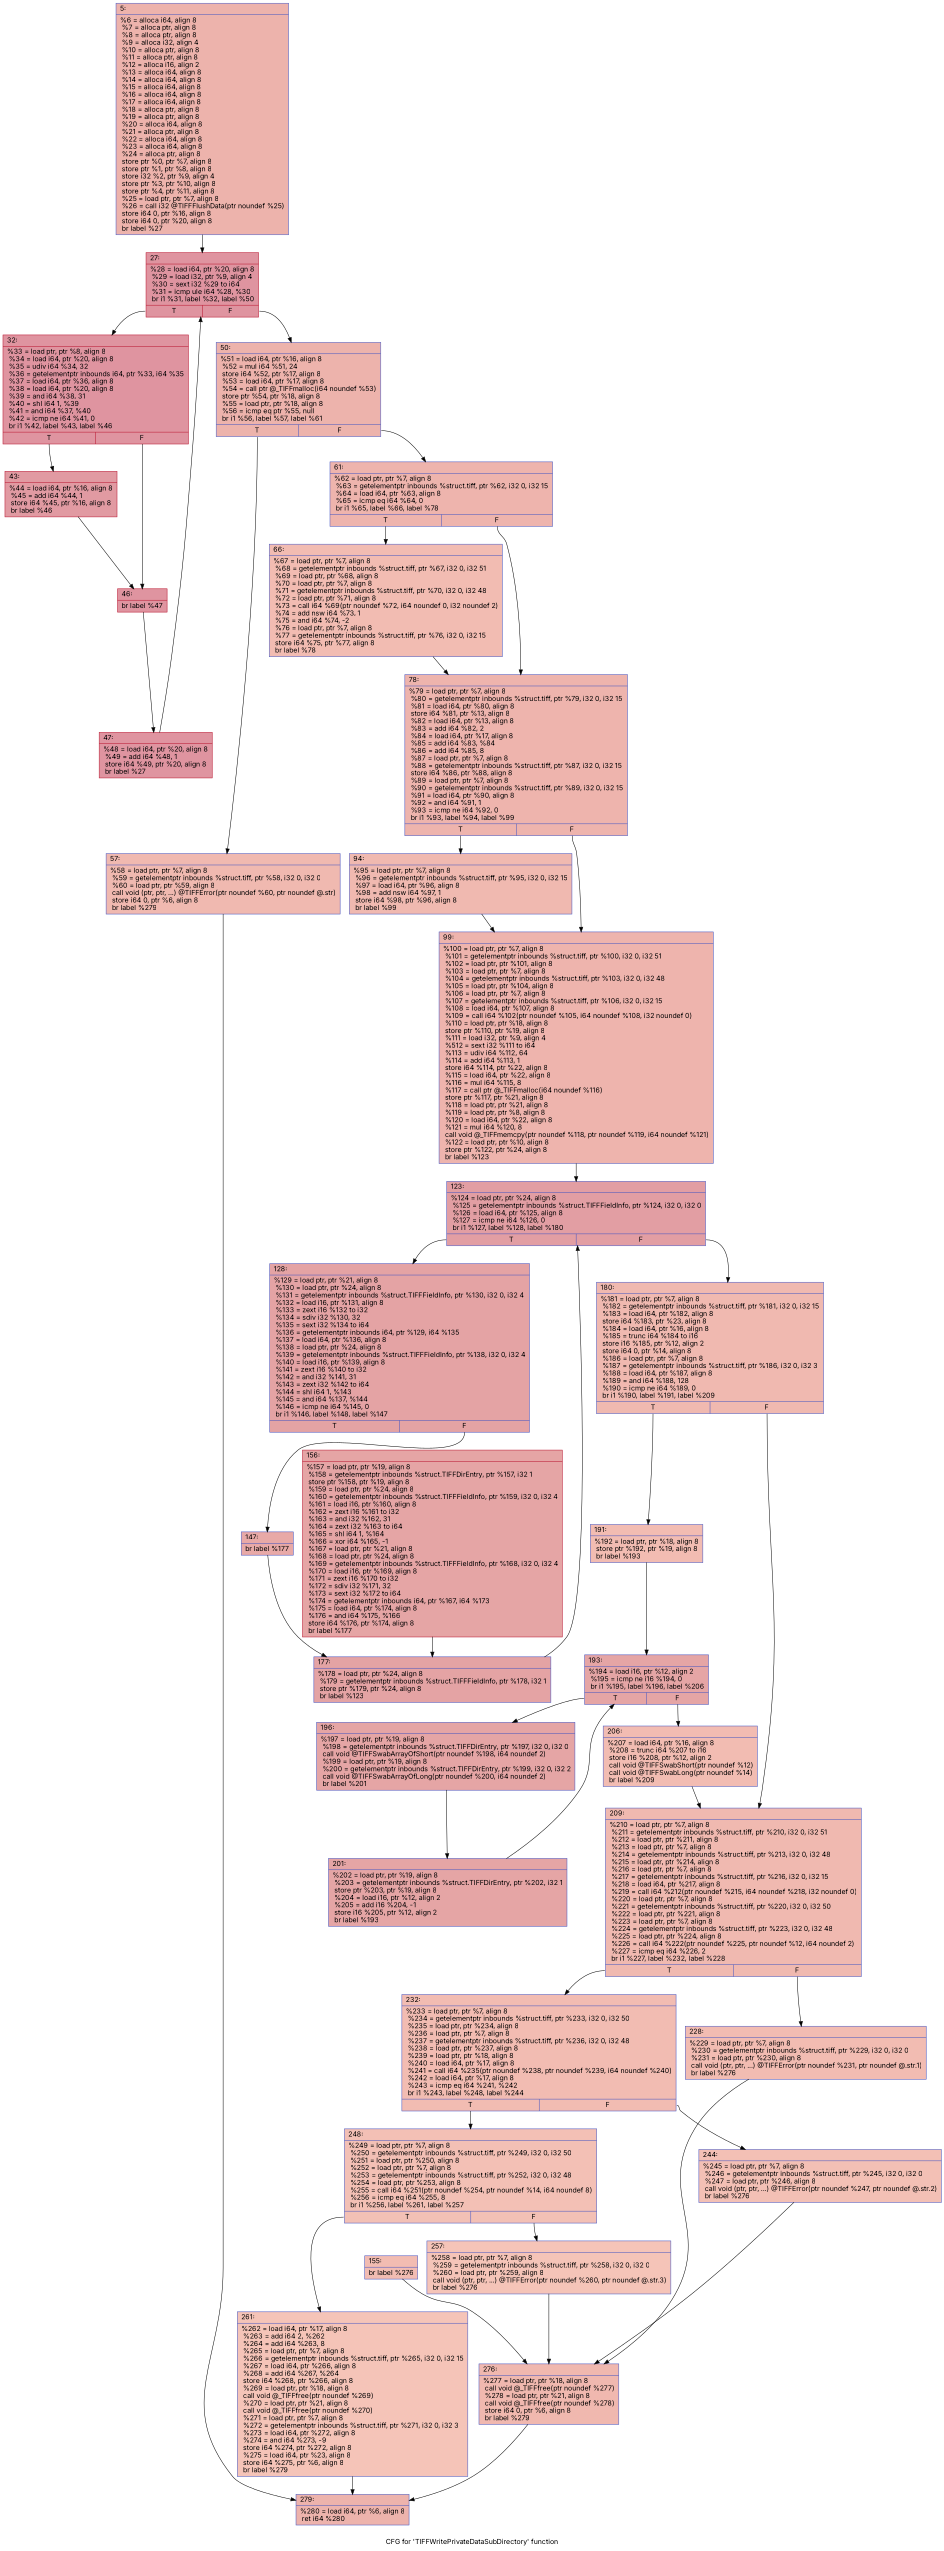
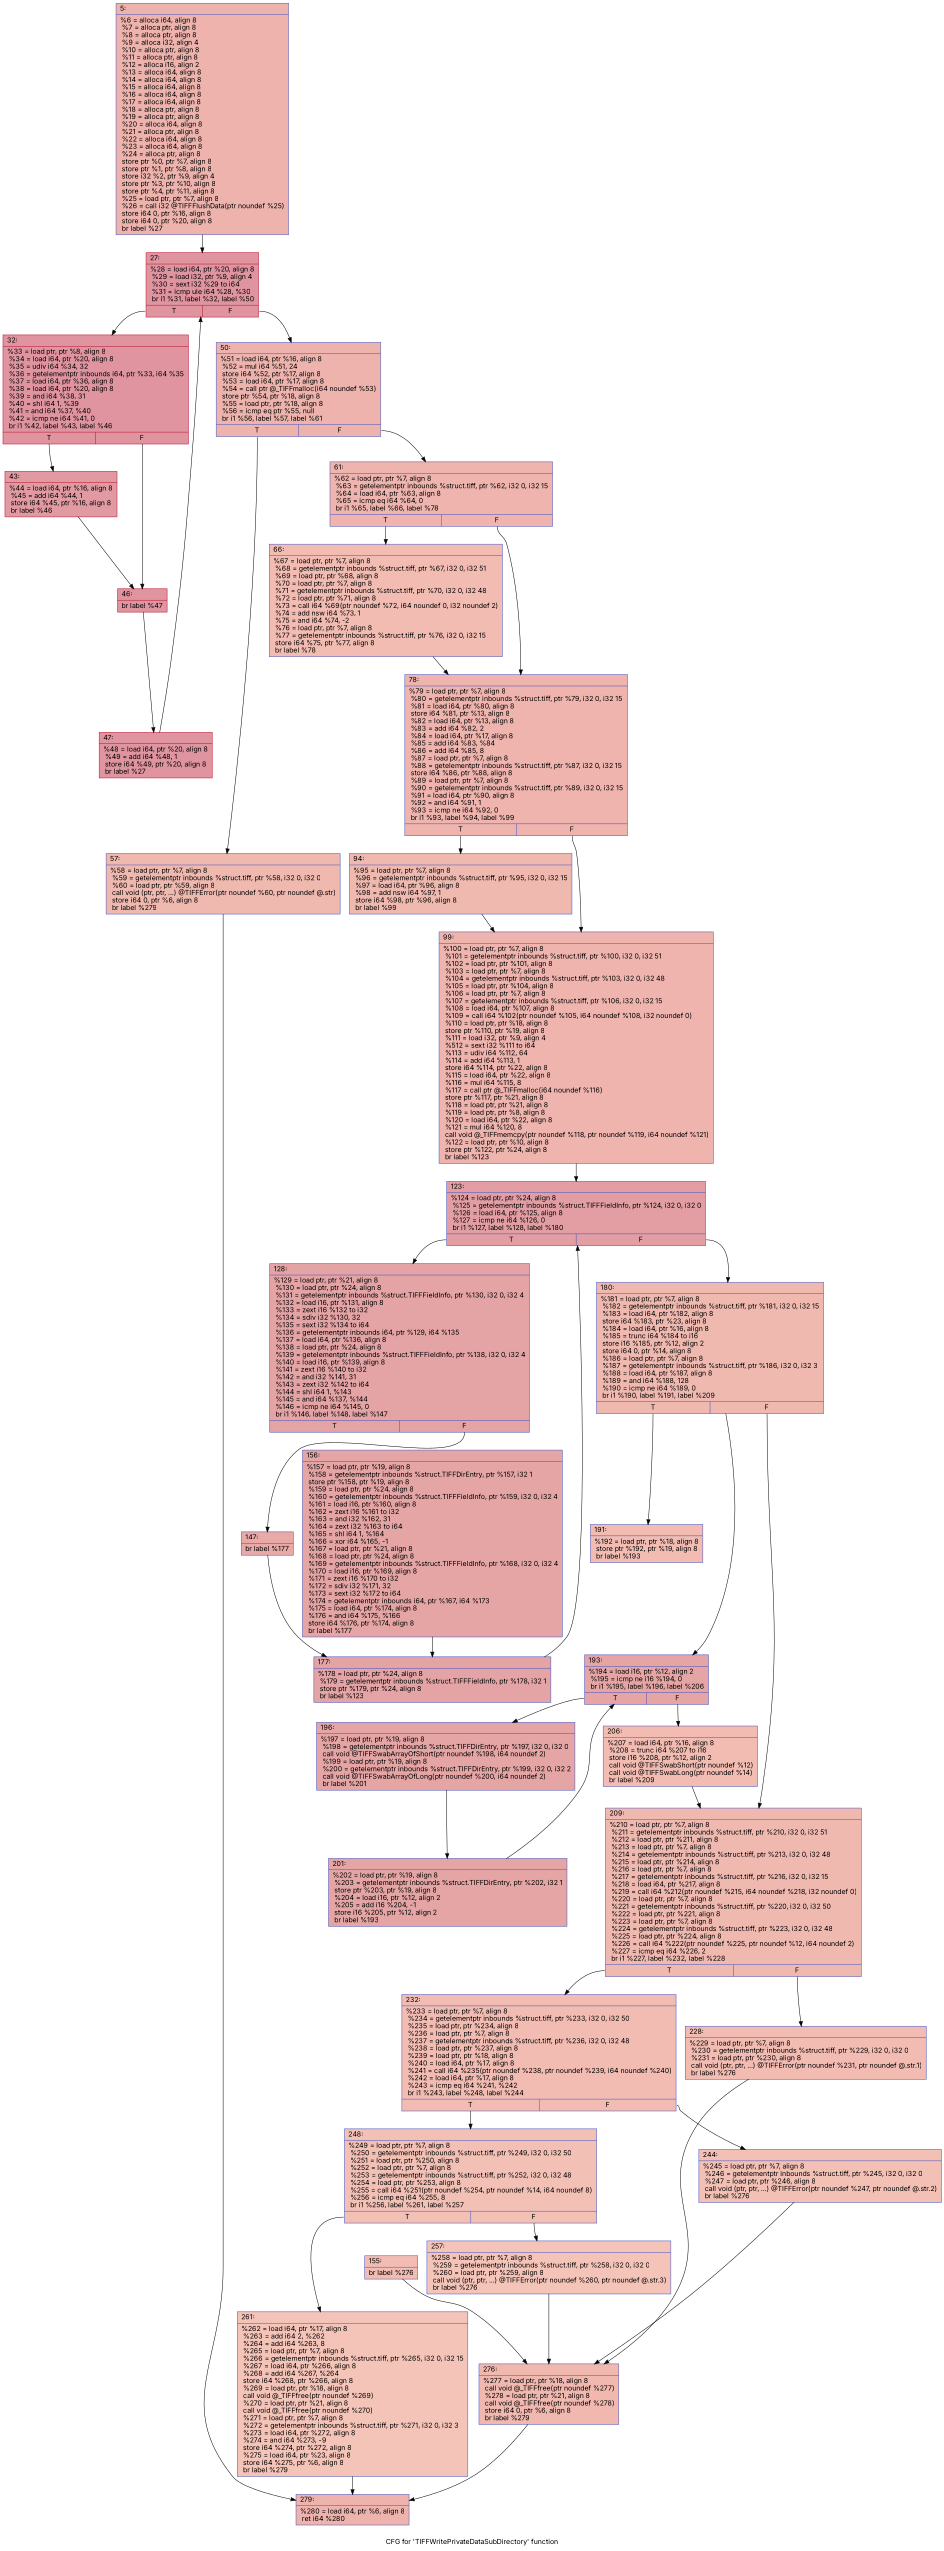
(432, 1544) -> (432, 1544)
(647, 1606) -> (734, 1536)
